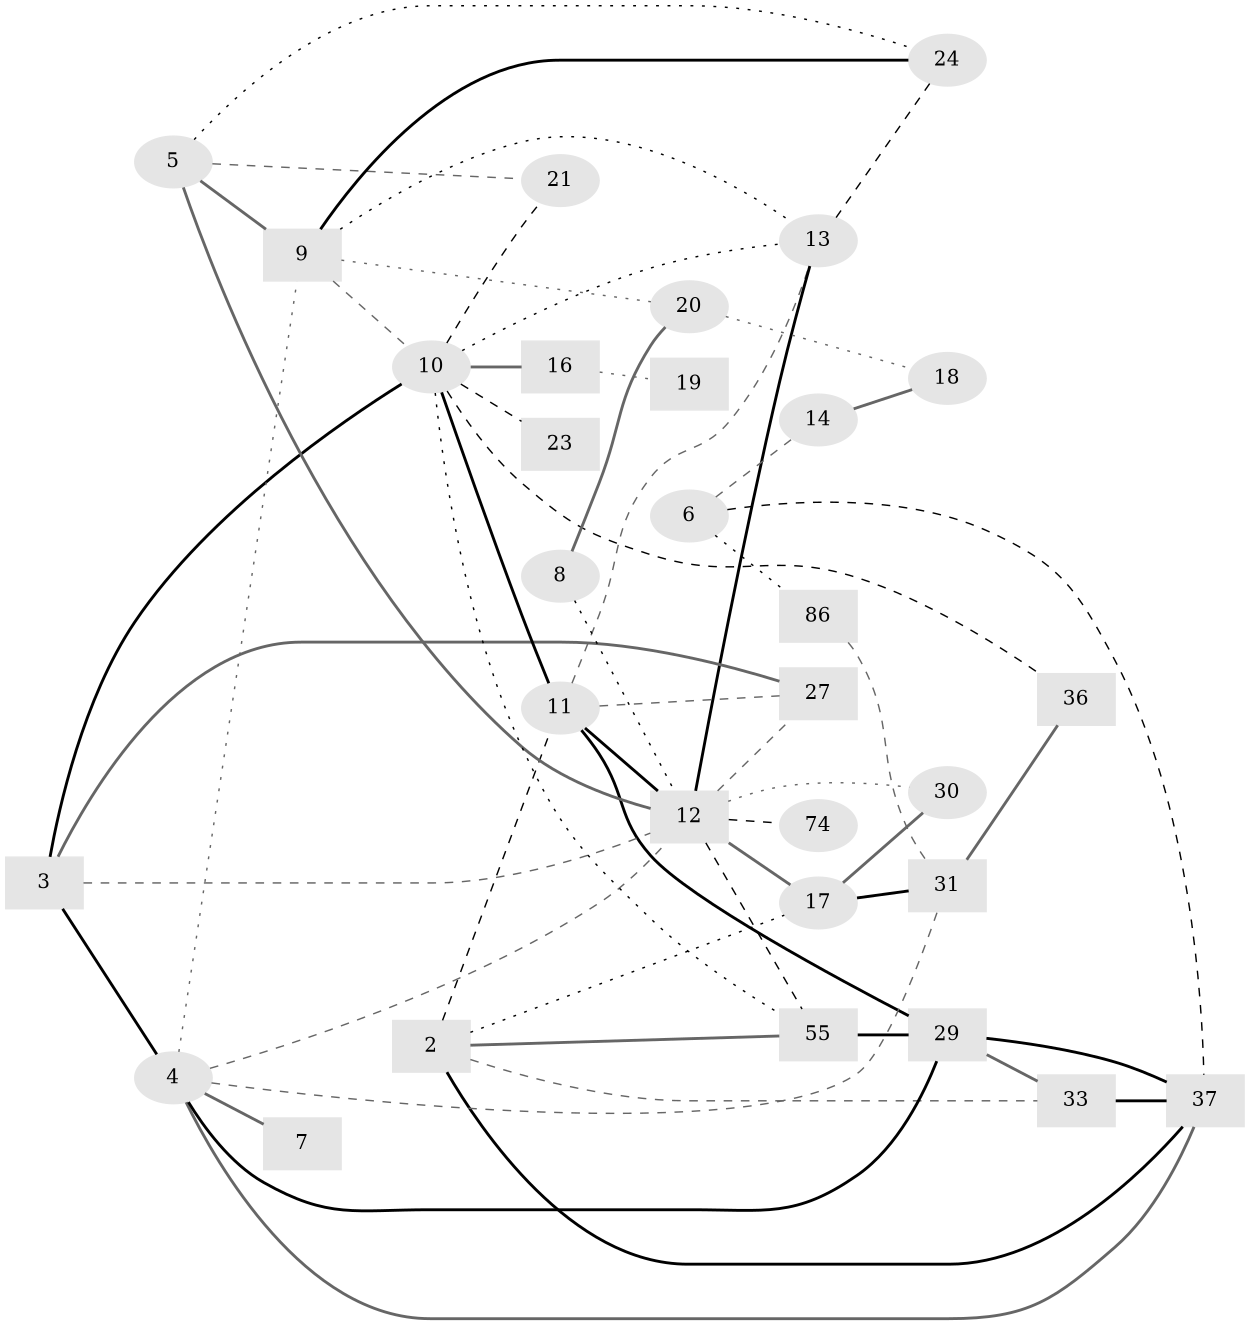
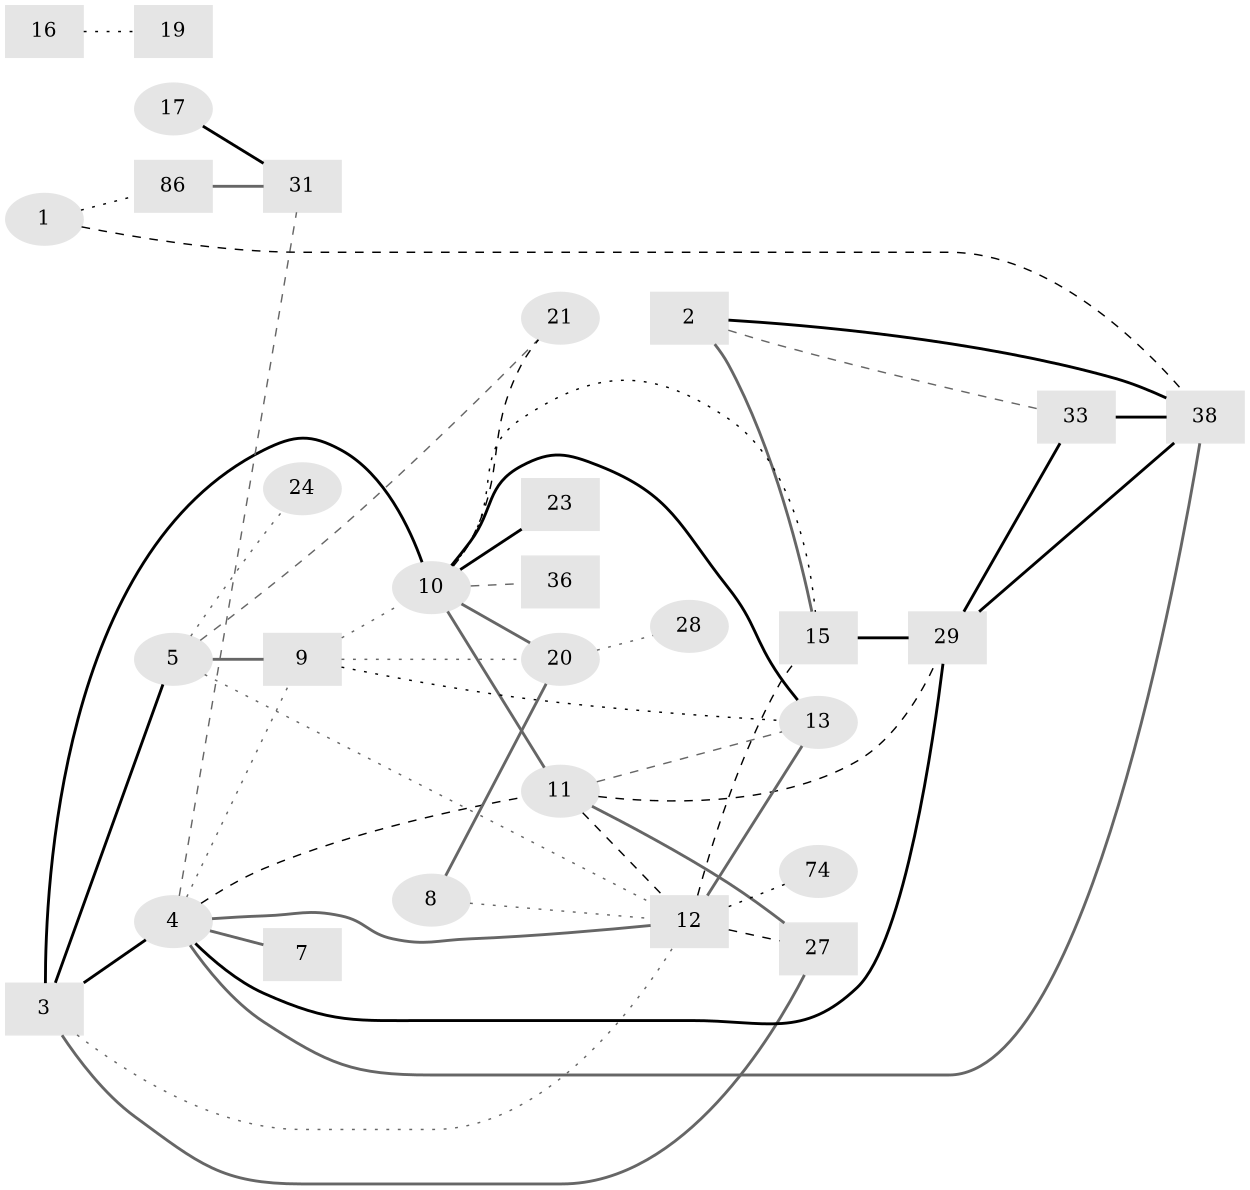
(535, 6) -> (247, 557)
(582, 60) -> none
(883, 150) -> none
(615, 280) -> (647, 491)
(370, 314) -> (371, 621)
(496, 367) -> (496, 623)
(624, 375) -> (109, 32)
(947, 378) -> (689, 626)
(491, 403) -> (491, 549)
(818, 420) -> none
(689, 516) -> (44, 219)
(748, 527) -> (755, 821)
(493, 538) -> (491, 682)
(358, 549) -> (428, 789)
(723, 567) -> (496, 585)
(625, 696) -> (560, 911)
(690, 701) -> (691, 860)
(886, 751) -> (238, 186)
(754, 755) -> (754, 935)
(621, 760) -> (623, 854)
(947, 793) -> none
(1012, 793) -> none
(754, 821) -> (761, 894)
none -> (109, 834)
(760, 864) -> none
(370, 883) -> (400, 1129)
(491, 891) -> (357, 836)
(714, 905) -> (793, 787)
(627, 974) -> none
(440, 987) -> (429, 942)
(818, 1035) -> (818, 638)
(1012, 1068) -> (1012, 527)
(1205, 1101) -> (1205, 417)
